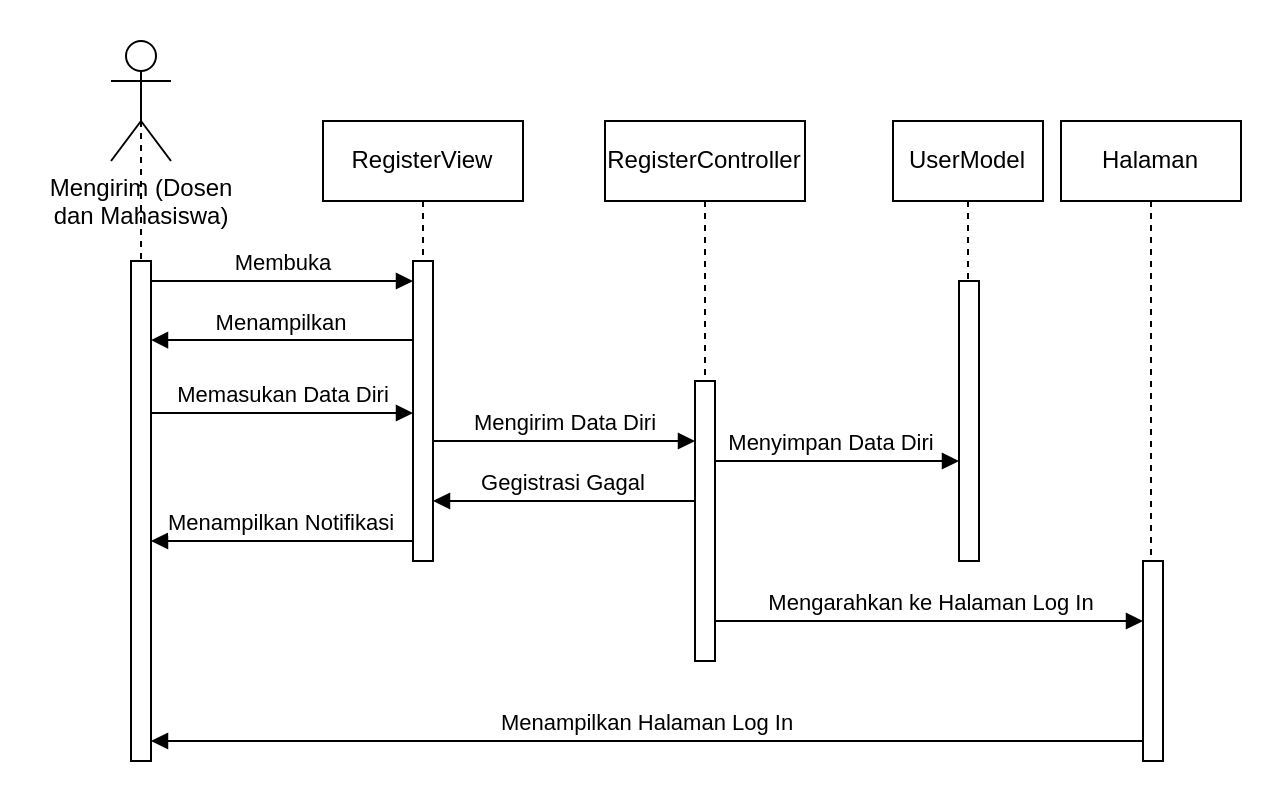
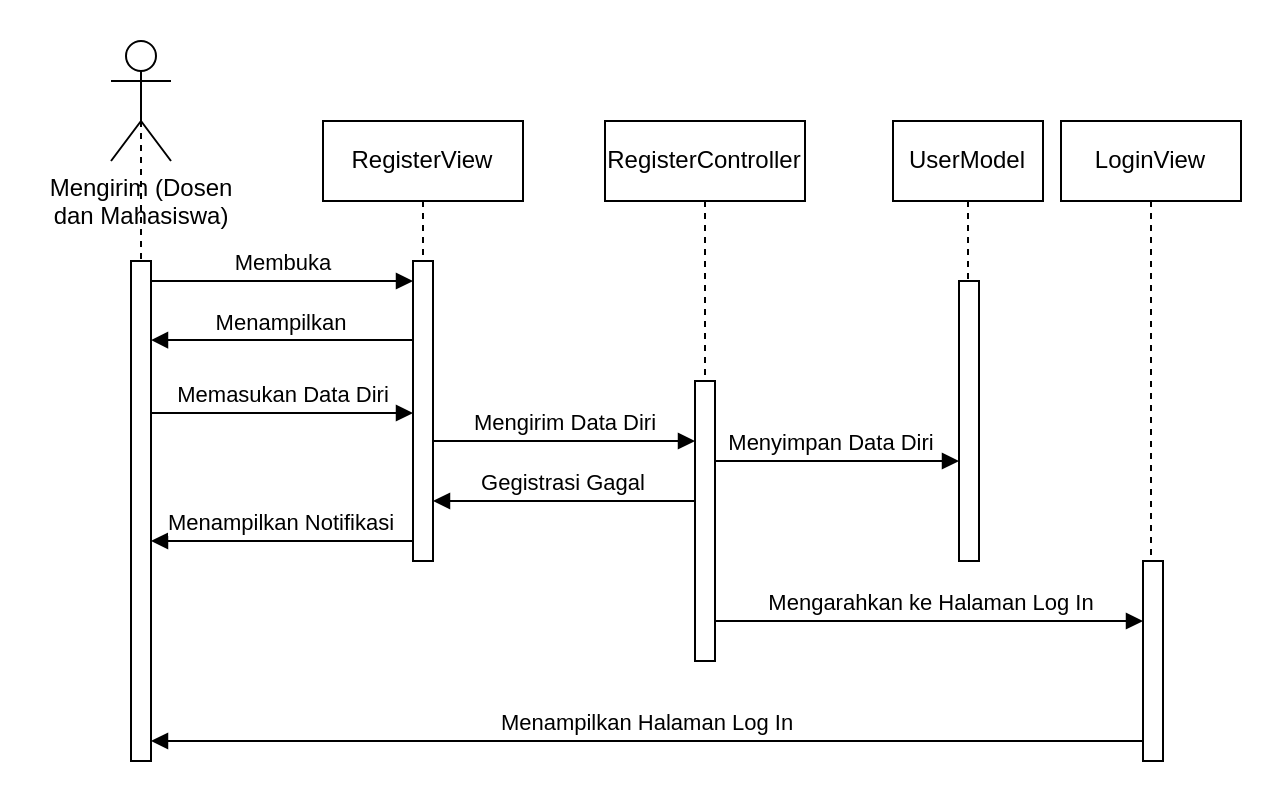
(1151, 161) -> (1151, 161)
